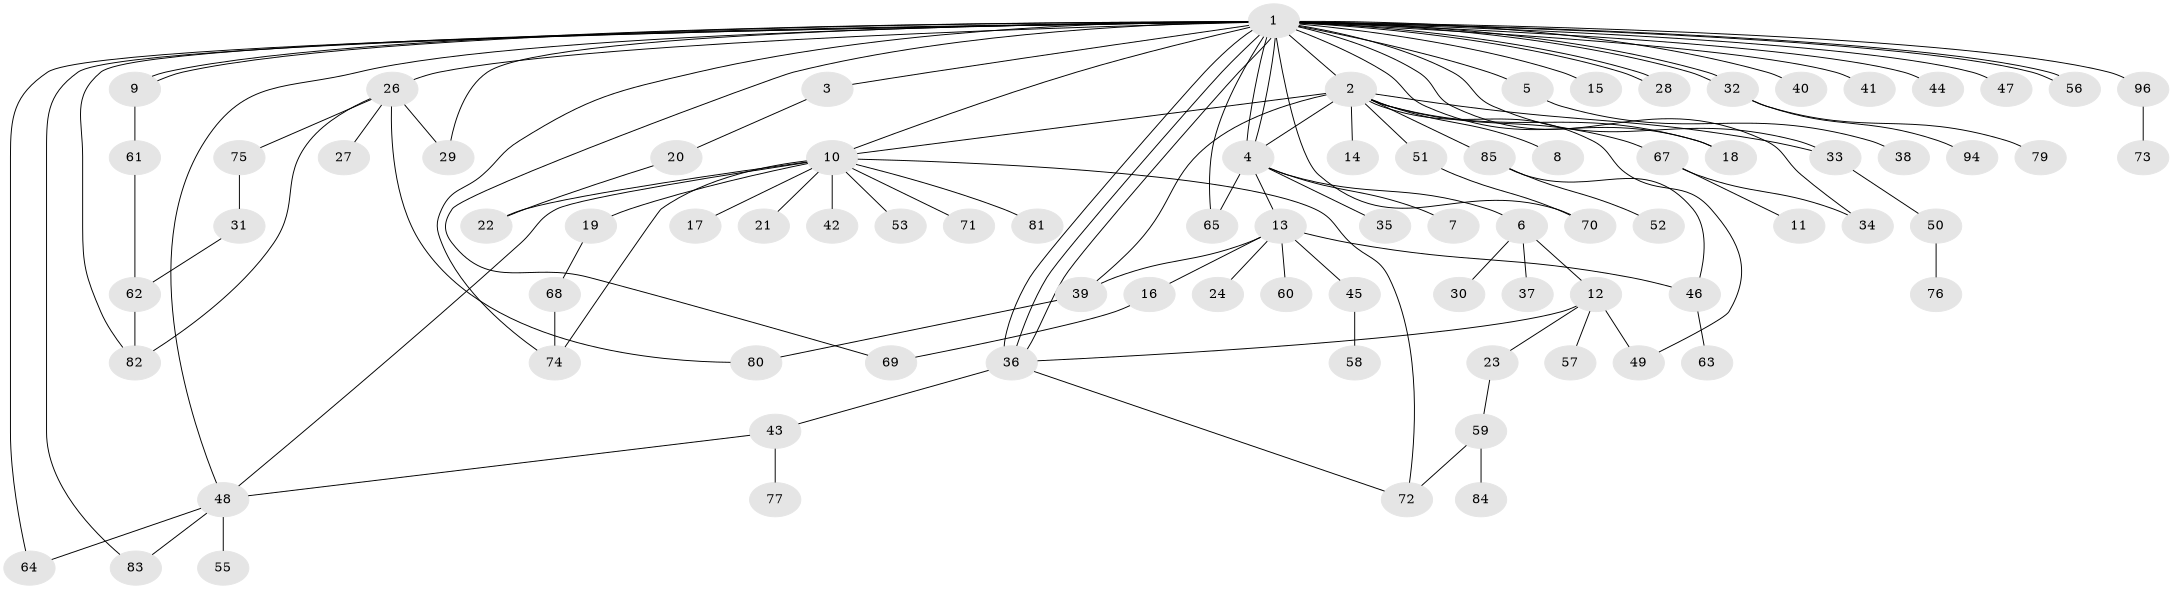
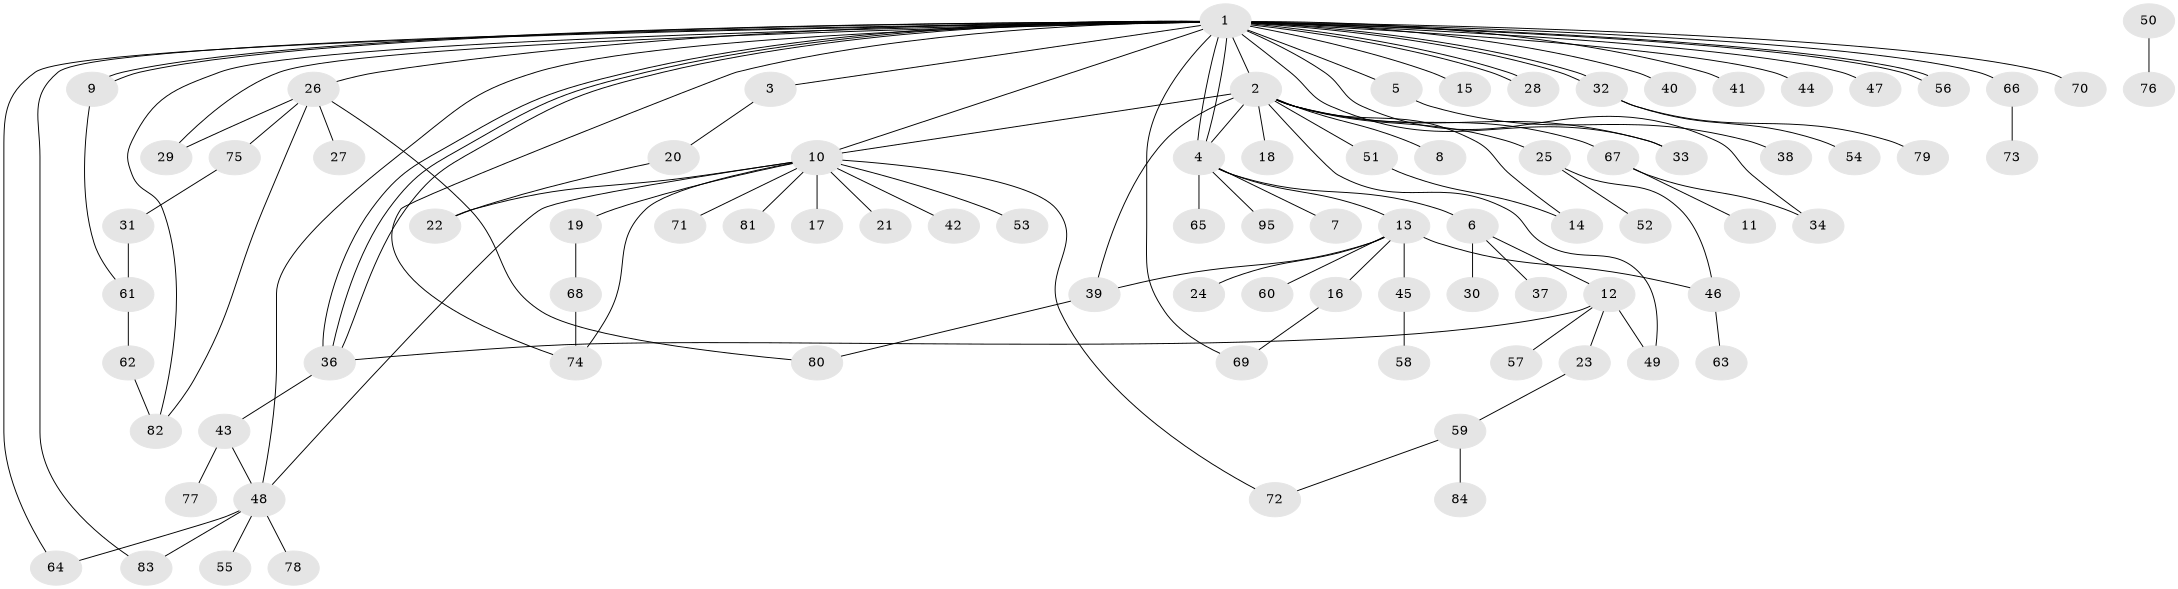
(1402, 88) -> none
(2143, 89) -> (2012, 89)
(1221, 118) -> none
(1490, 158) -> (1545, 158)
(1972, 158) -> (1854, 158)
(1506, 192) -> (1495, 197)
(1886, 192) -> none
(1385, 226) -> (1267, 226)
(187, 260) -> (128, 260)
(1209, 431) -> none
none -> (294, 568)
